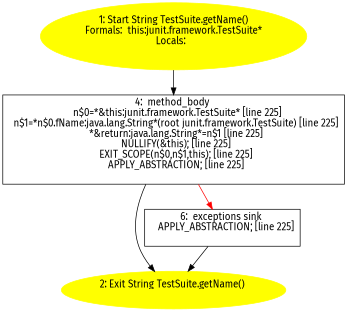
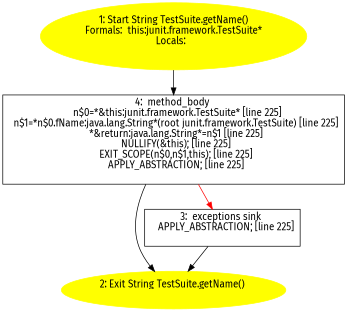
(222, 228) -> (222, 228)
